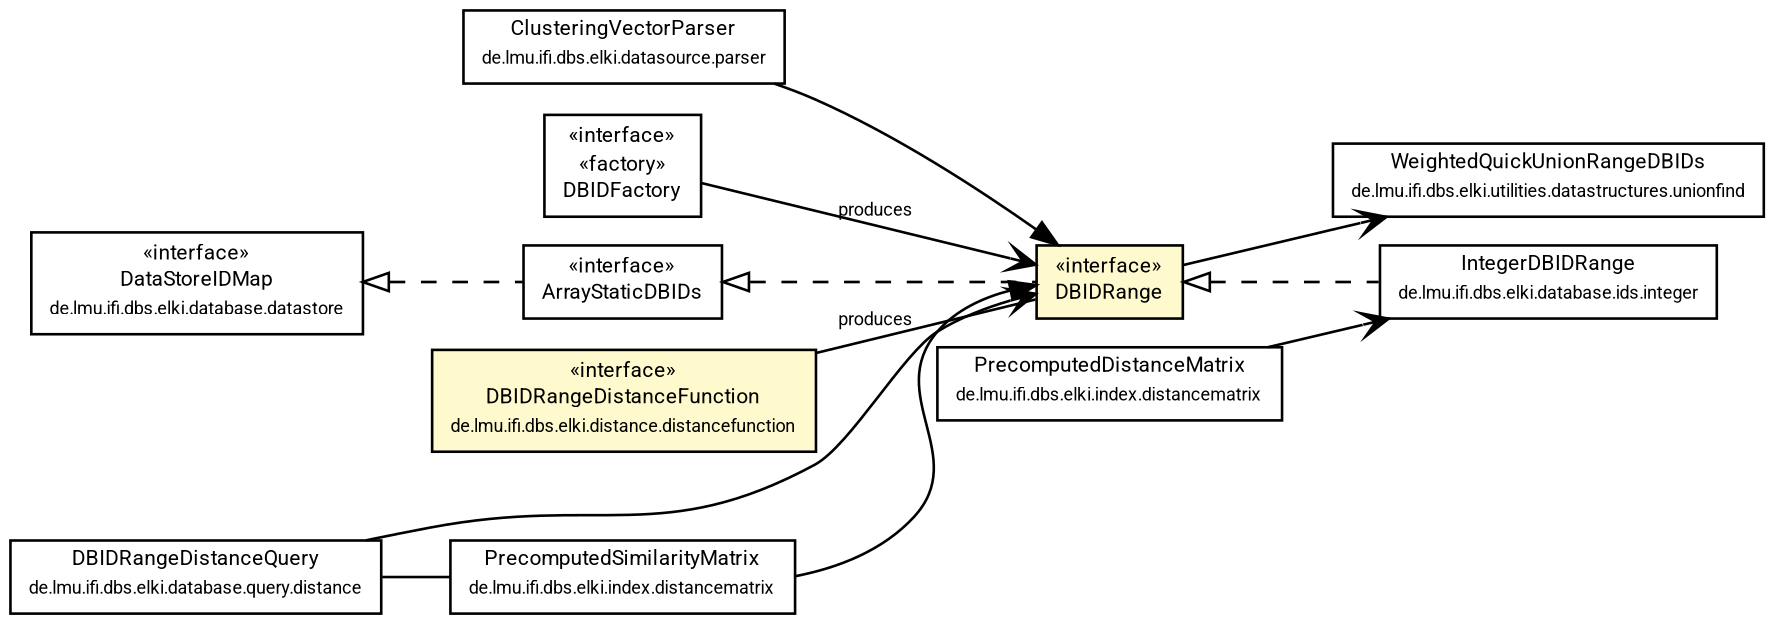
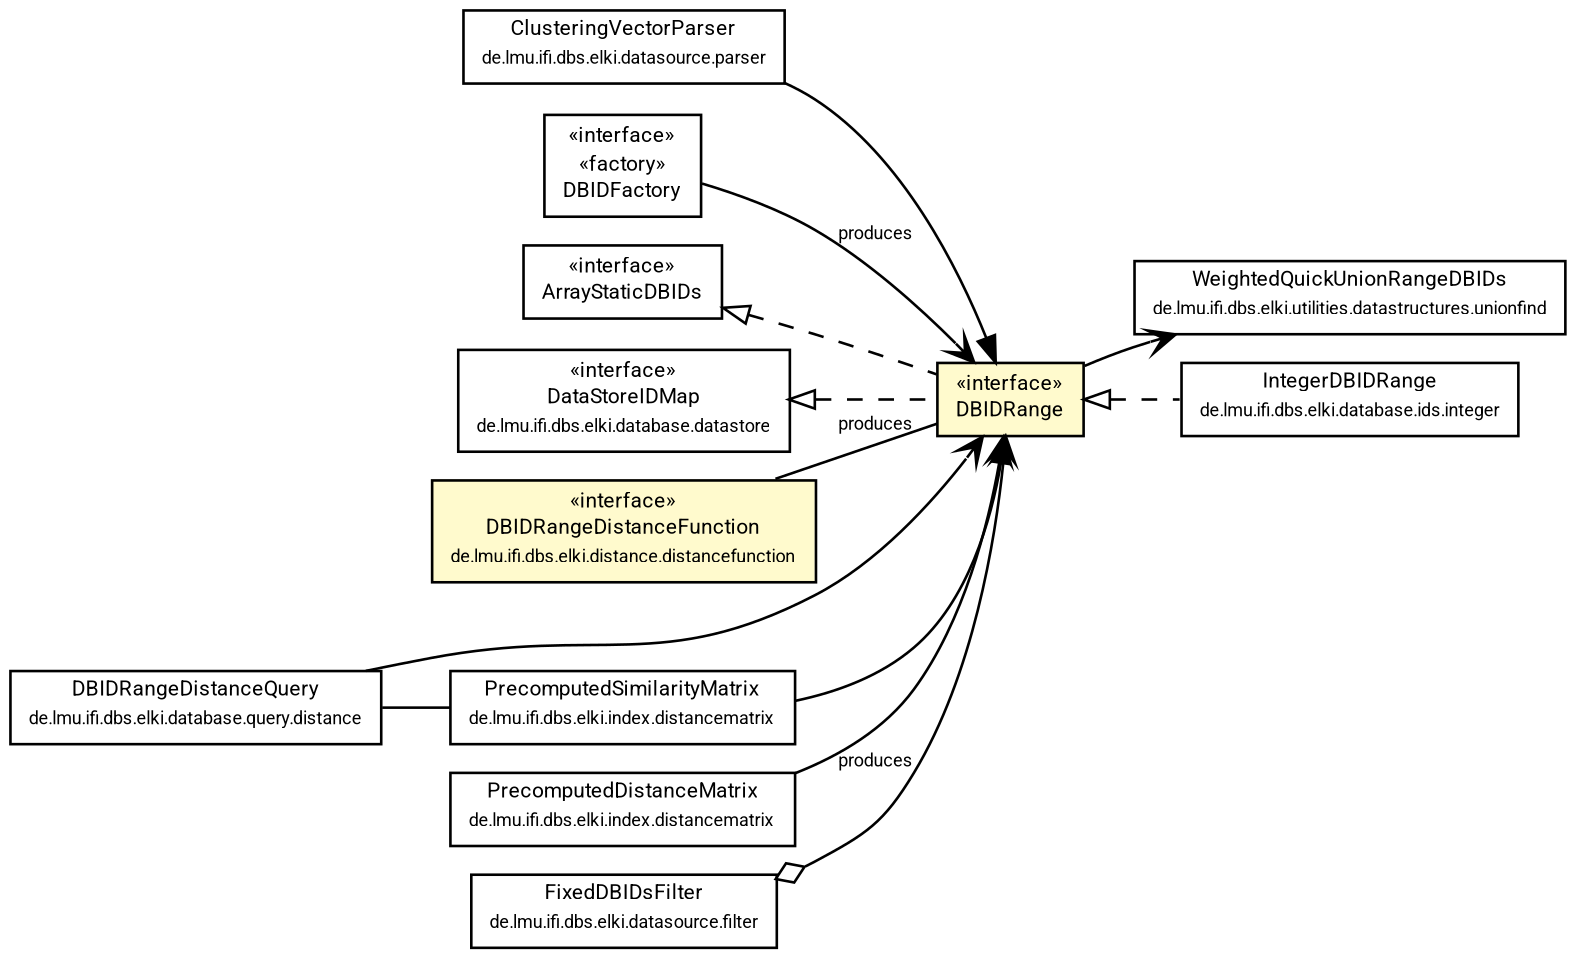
(456, 282) -> (876, 400)
(1315, 336) -> (939, 648)
none -> (623, 911)
